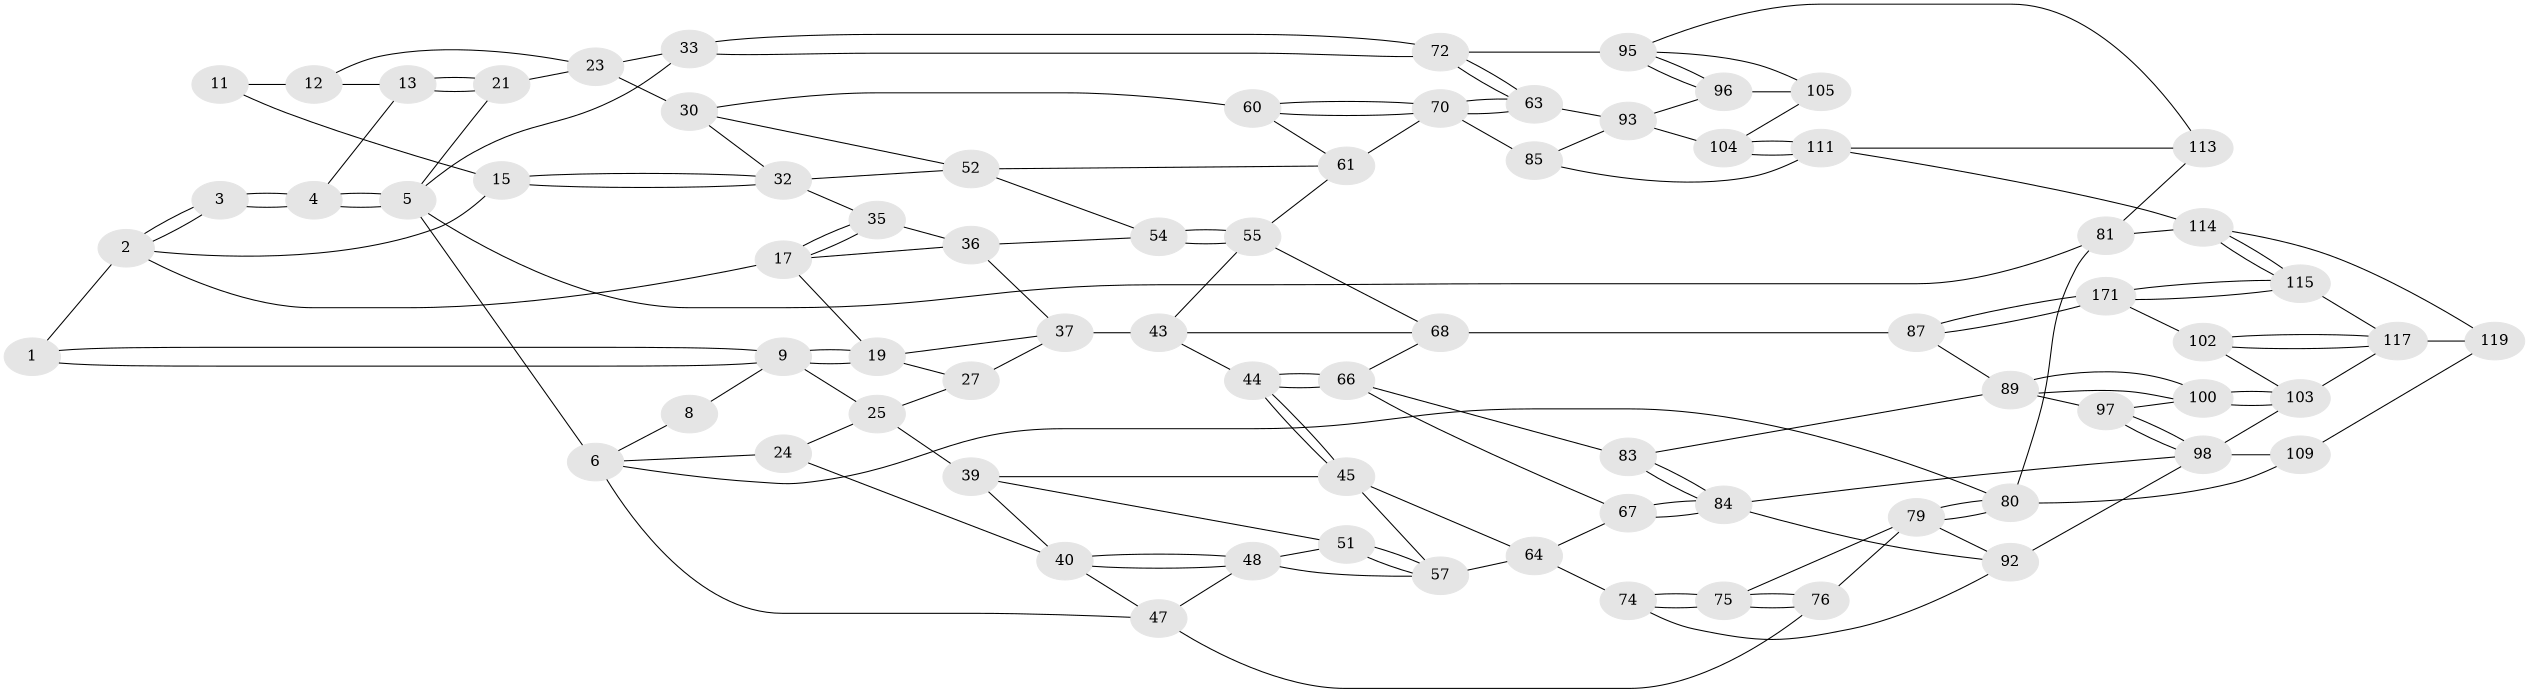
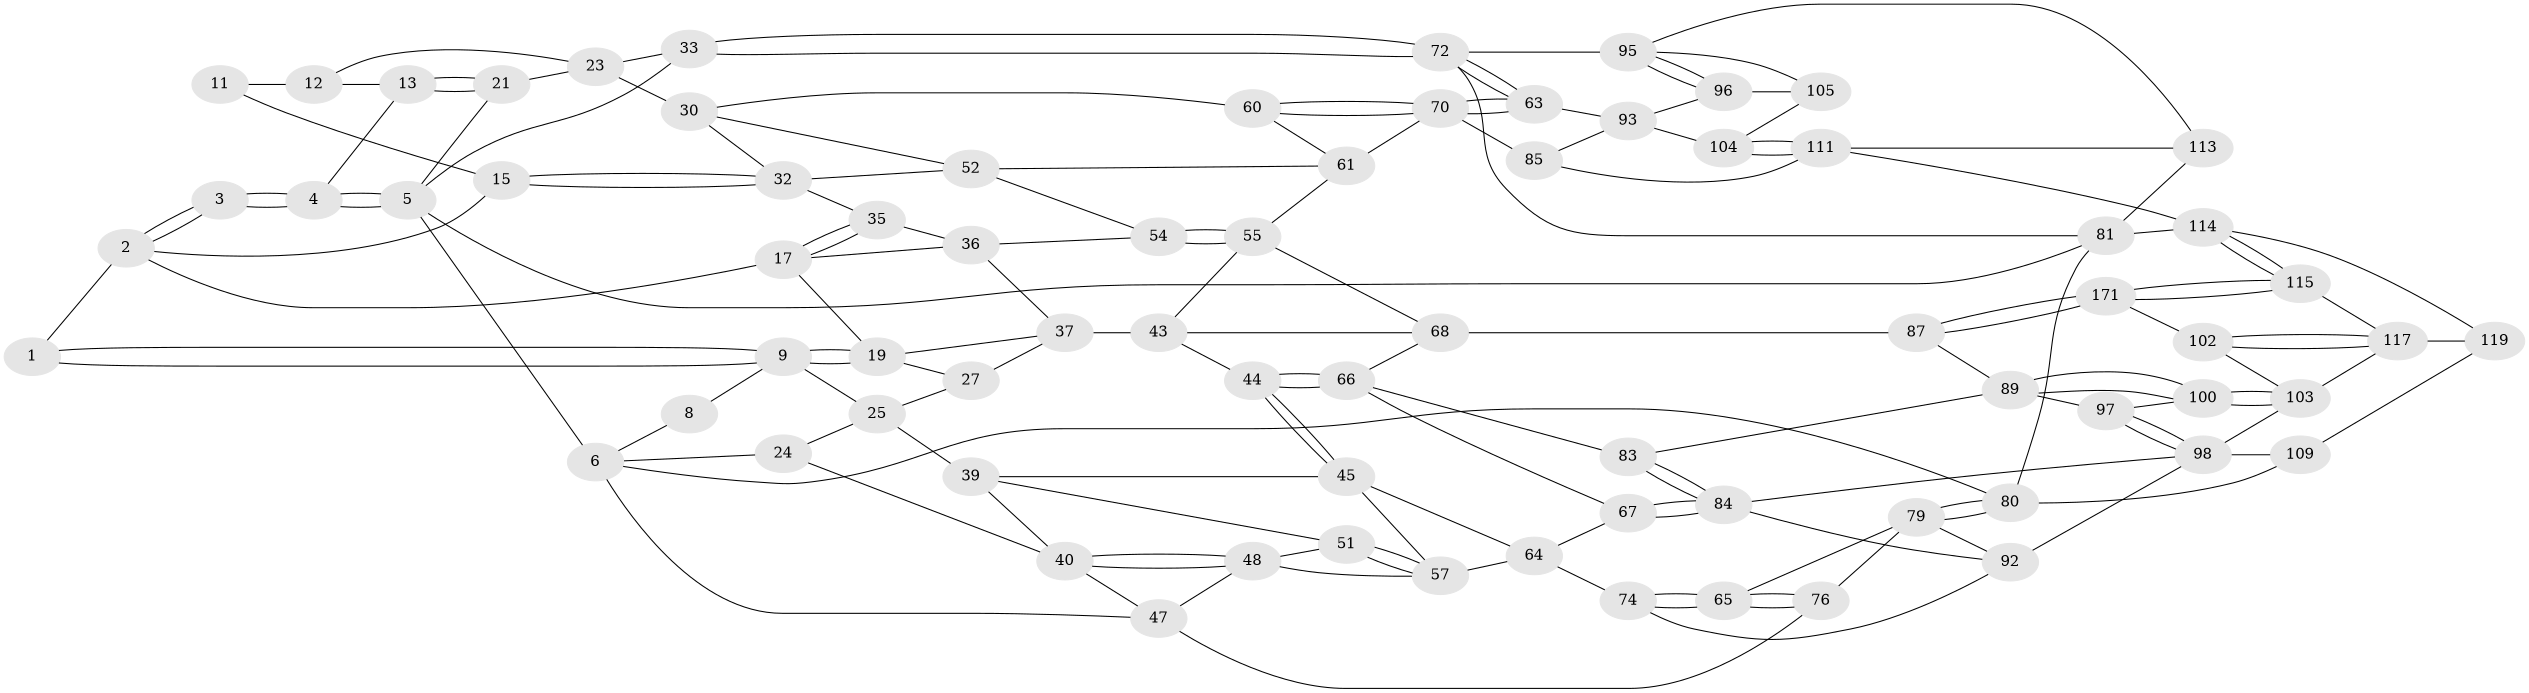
none -> (1718, 236)
(1724, 601) -> (1724, 601)
